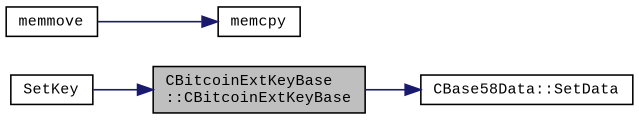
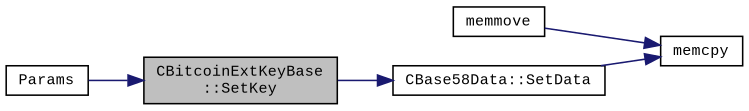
none -> (623, 62)
(52, 90) -> (47, 80)
(259, 90) -> (241, 80)
